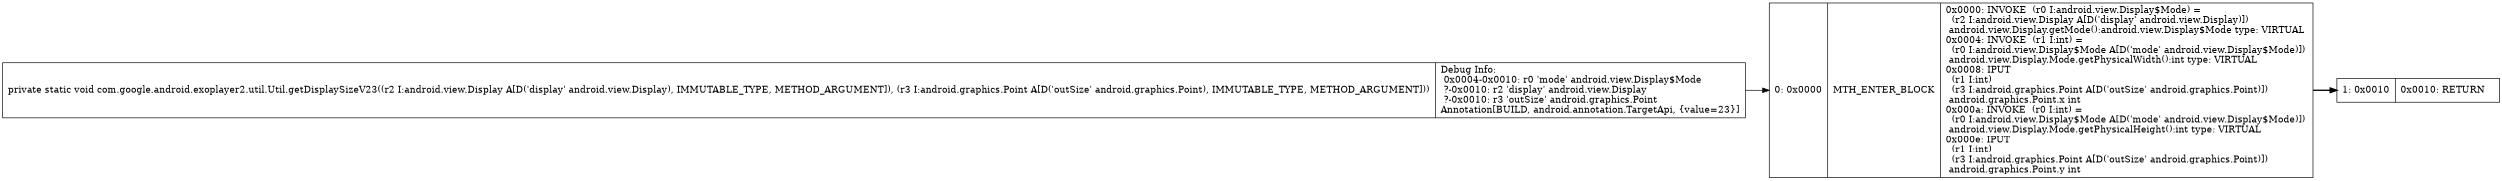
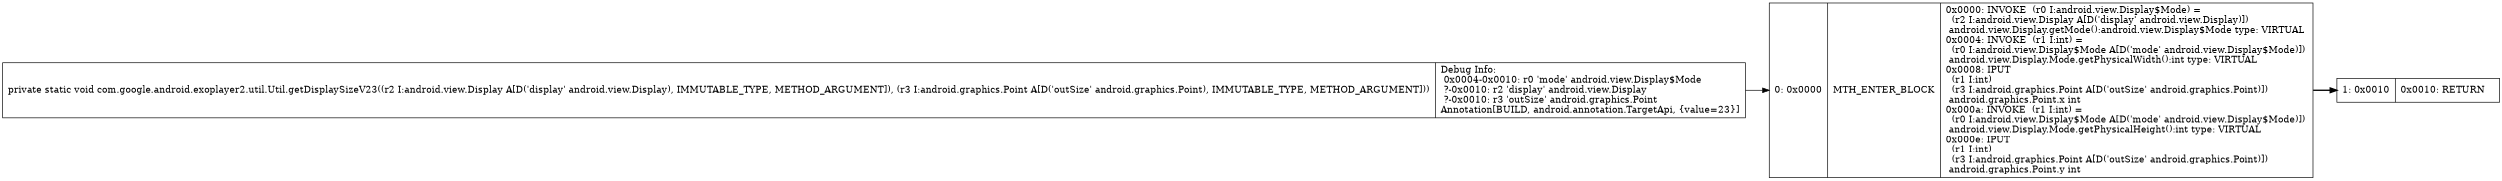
(2016, 110) -> (2016, 110)
